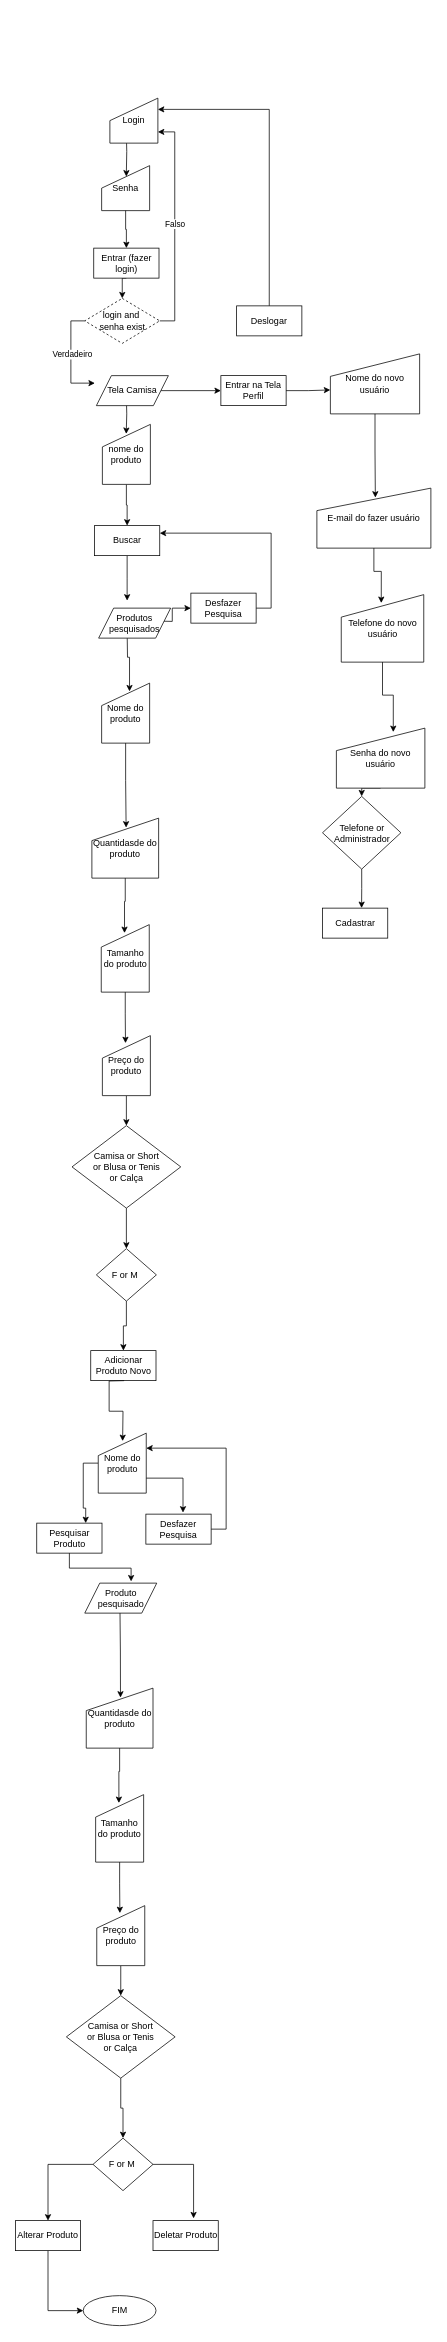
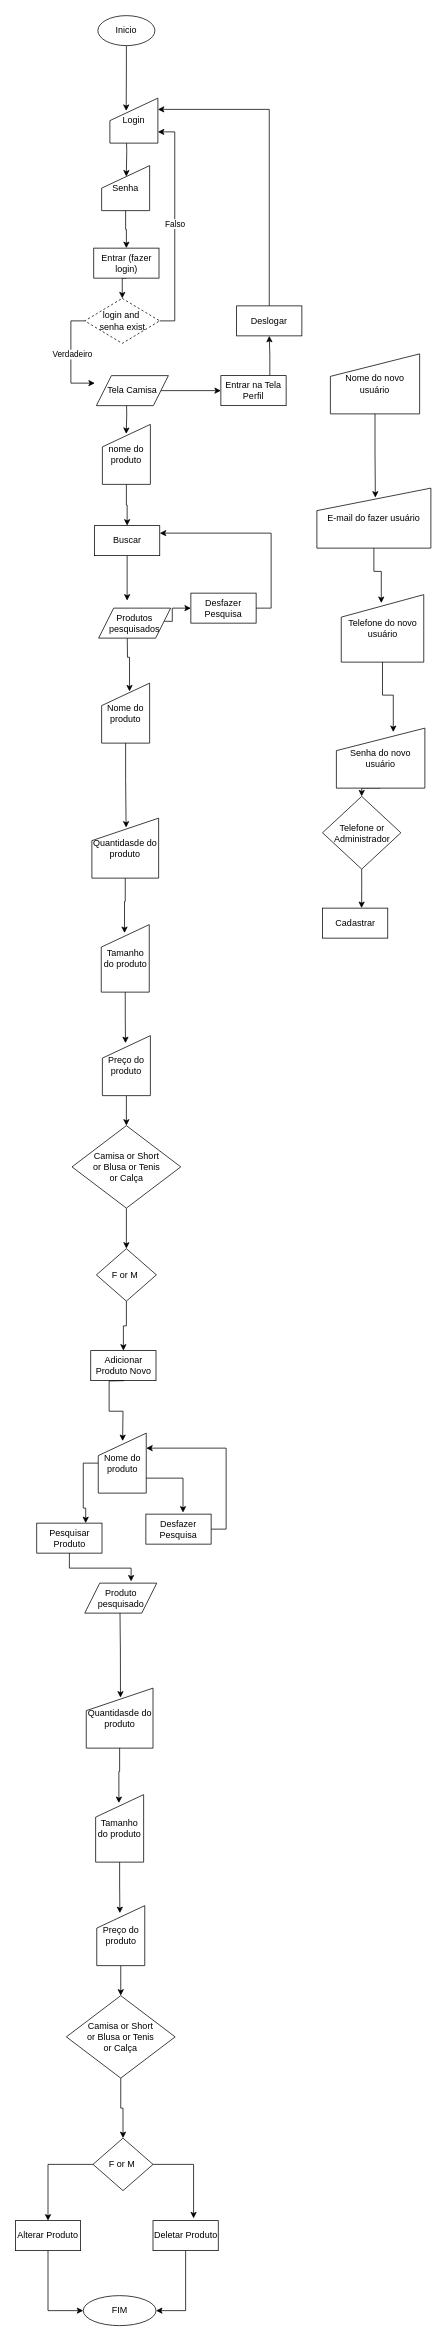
none -> (126, 30)
none -> (126, 76)
none -> (270, 359)
(305, 390) -> none
none -> (186, 2292)
